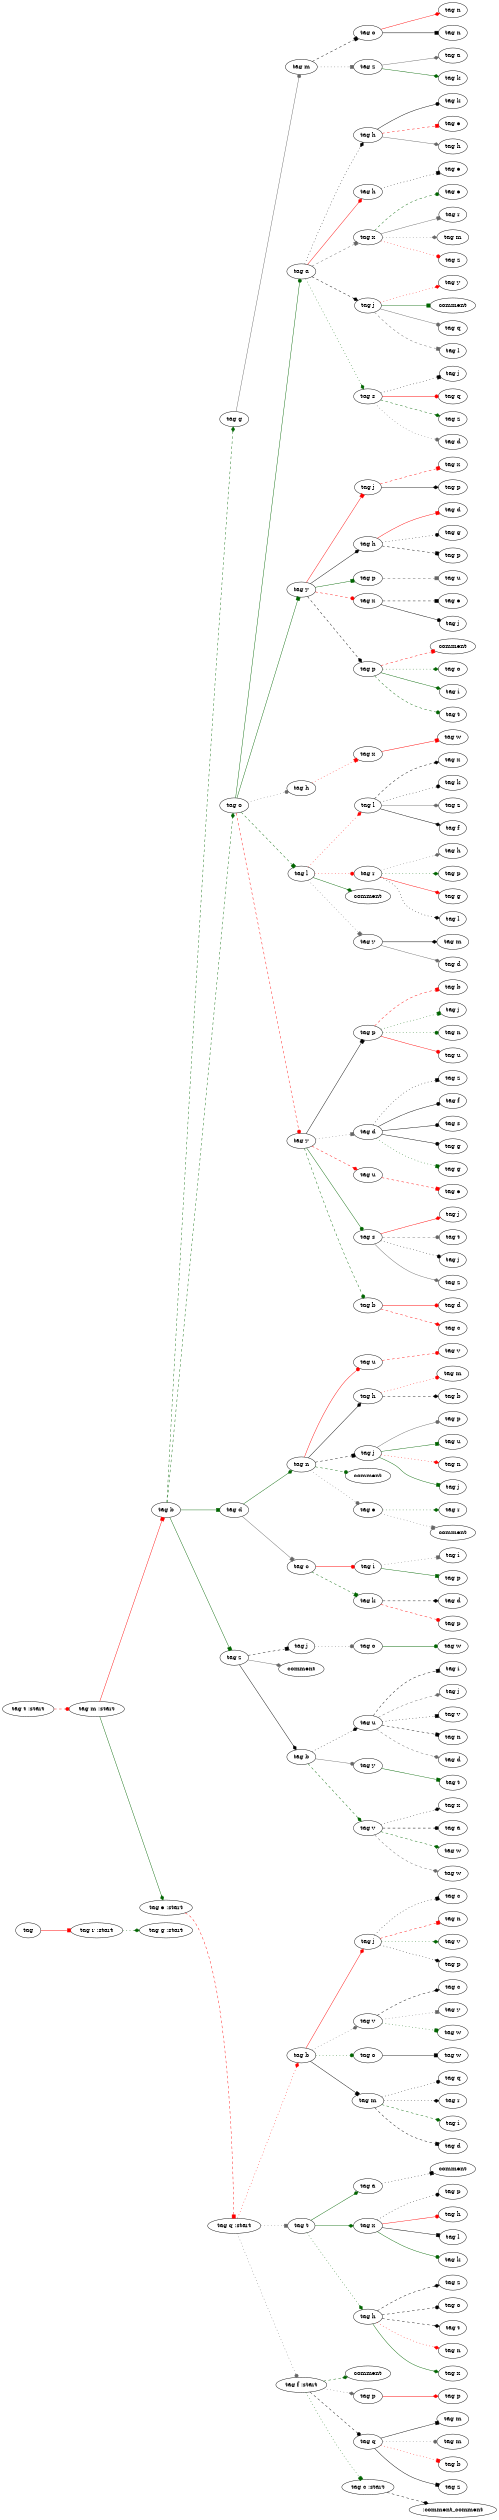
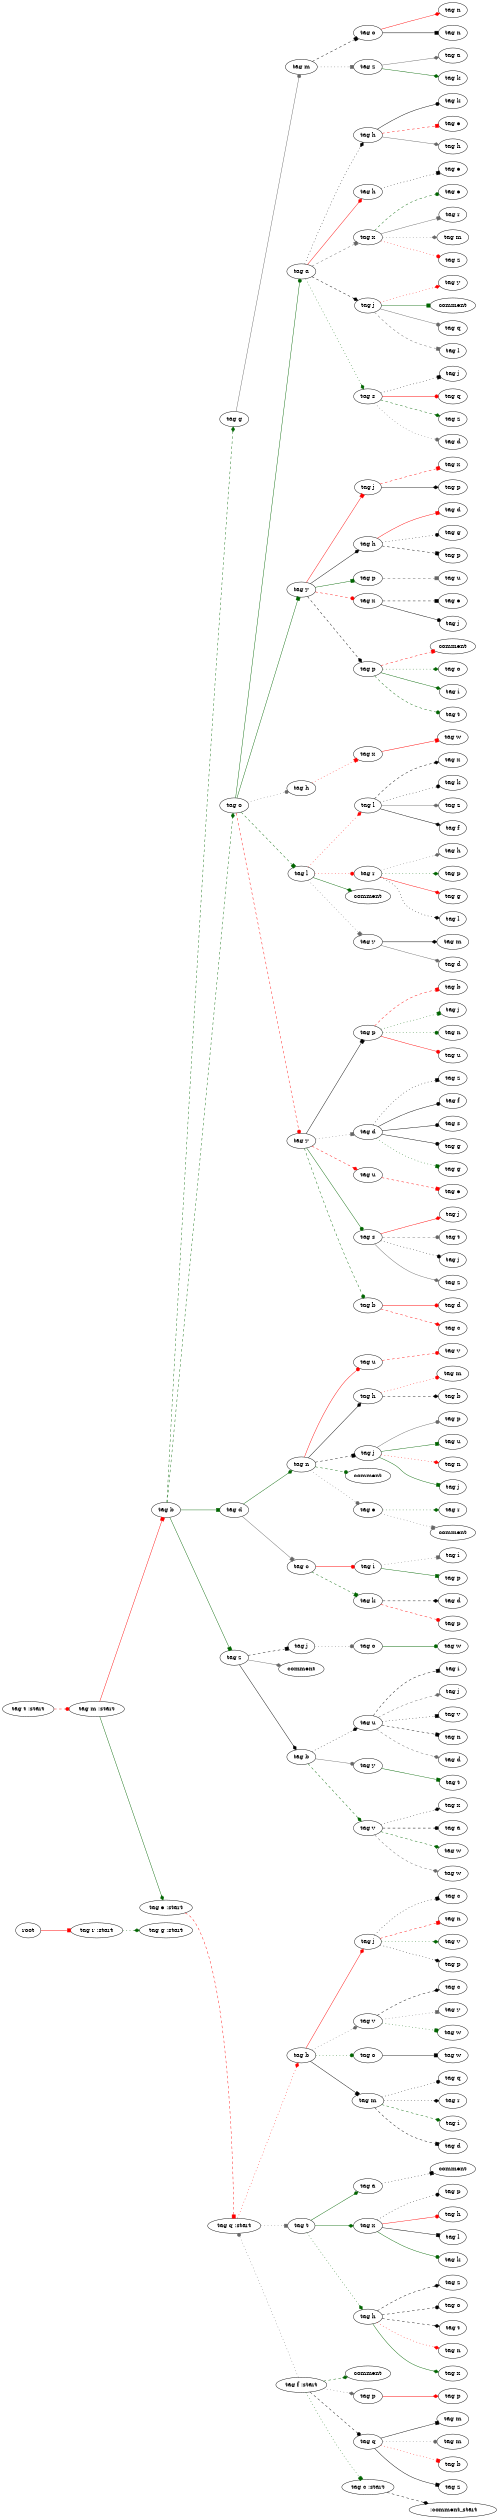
(28, 1930) -> (28, 1930)
(266, 2304) -> (270, 2307)
(453, 2510) -> (453, 2510)
